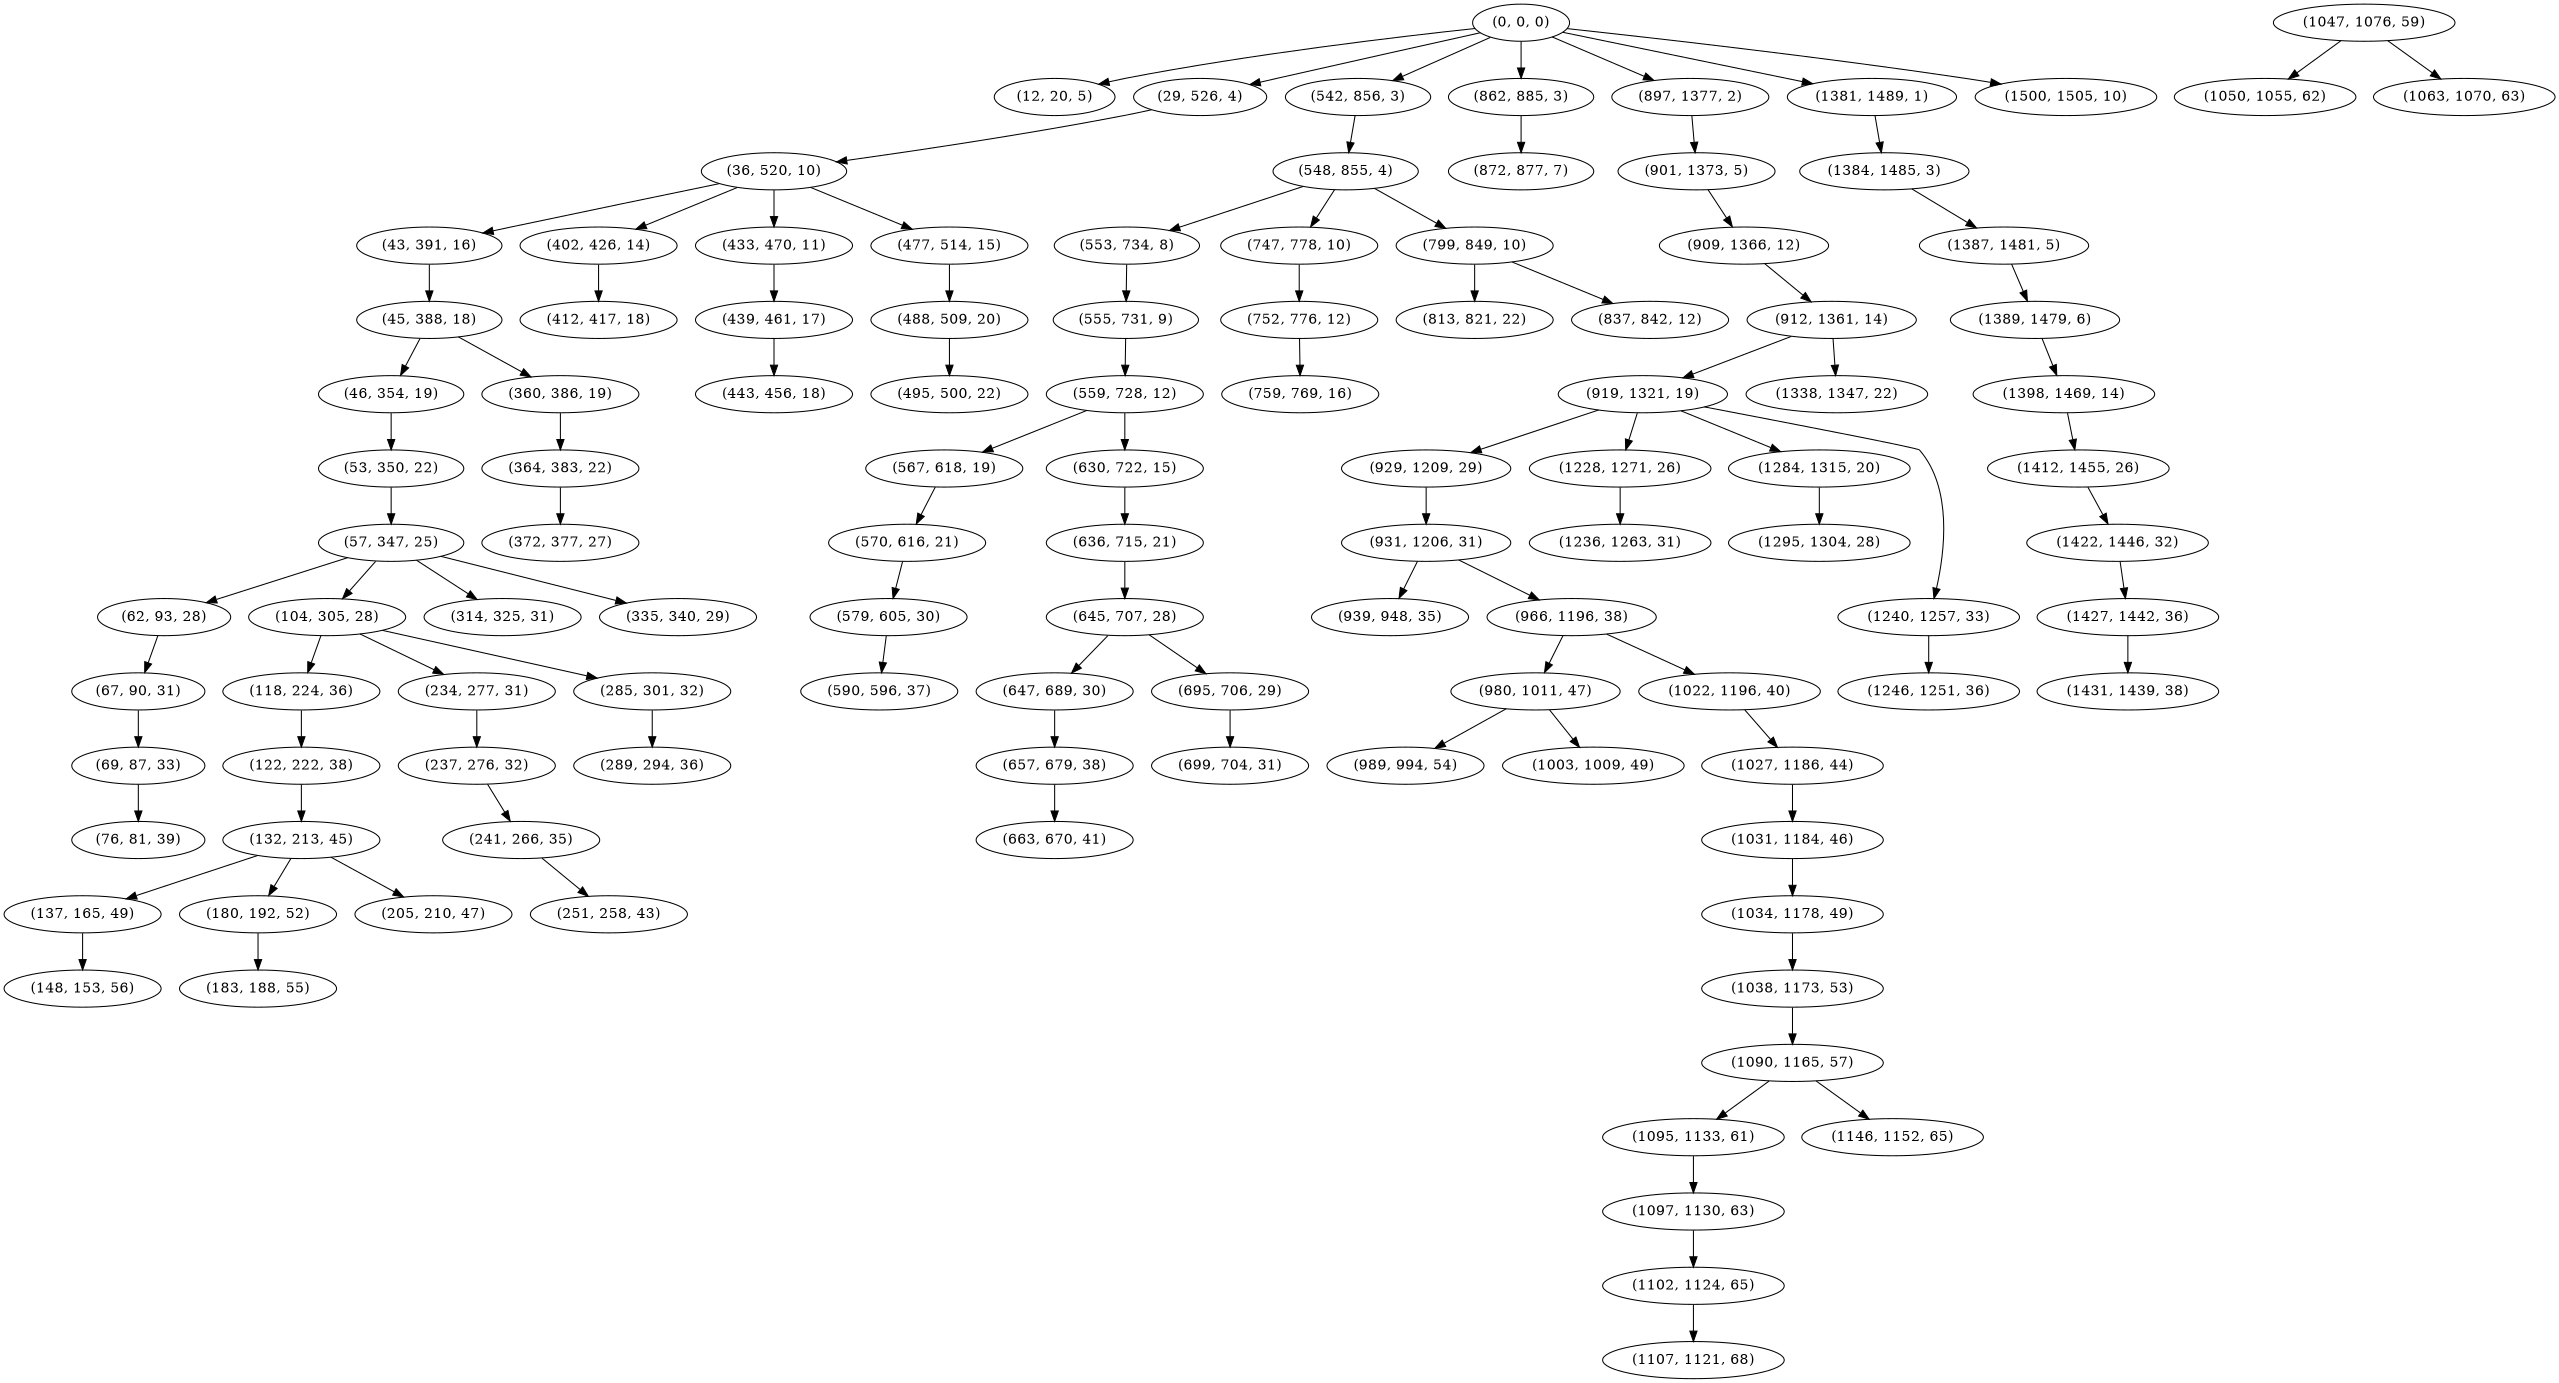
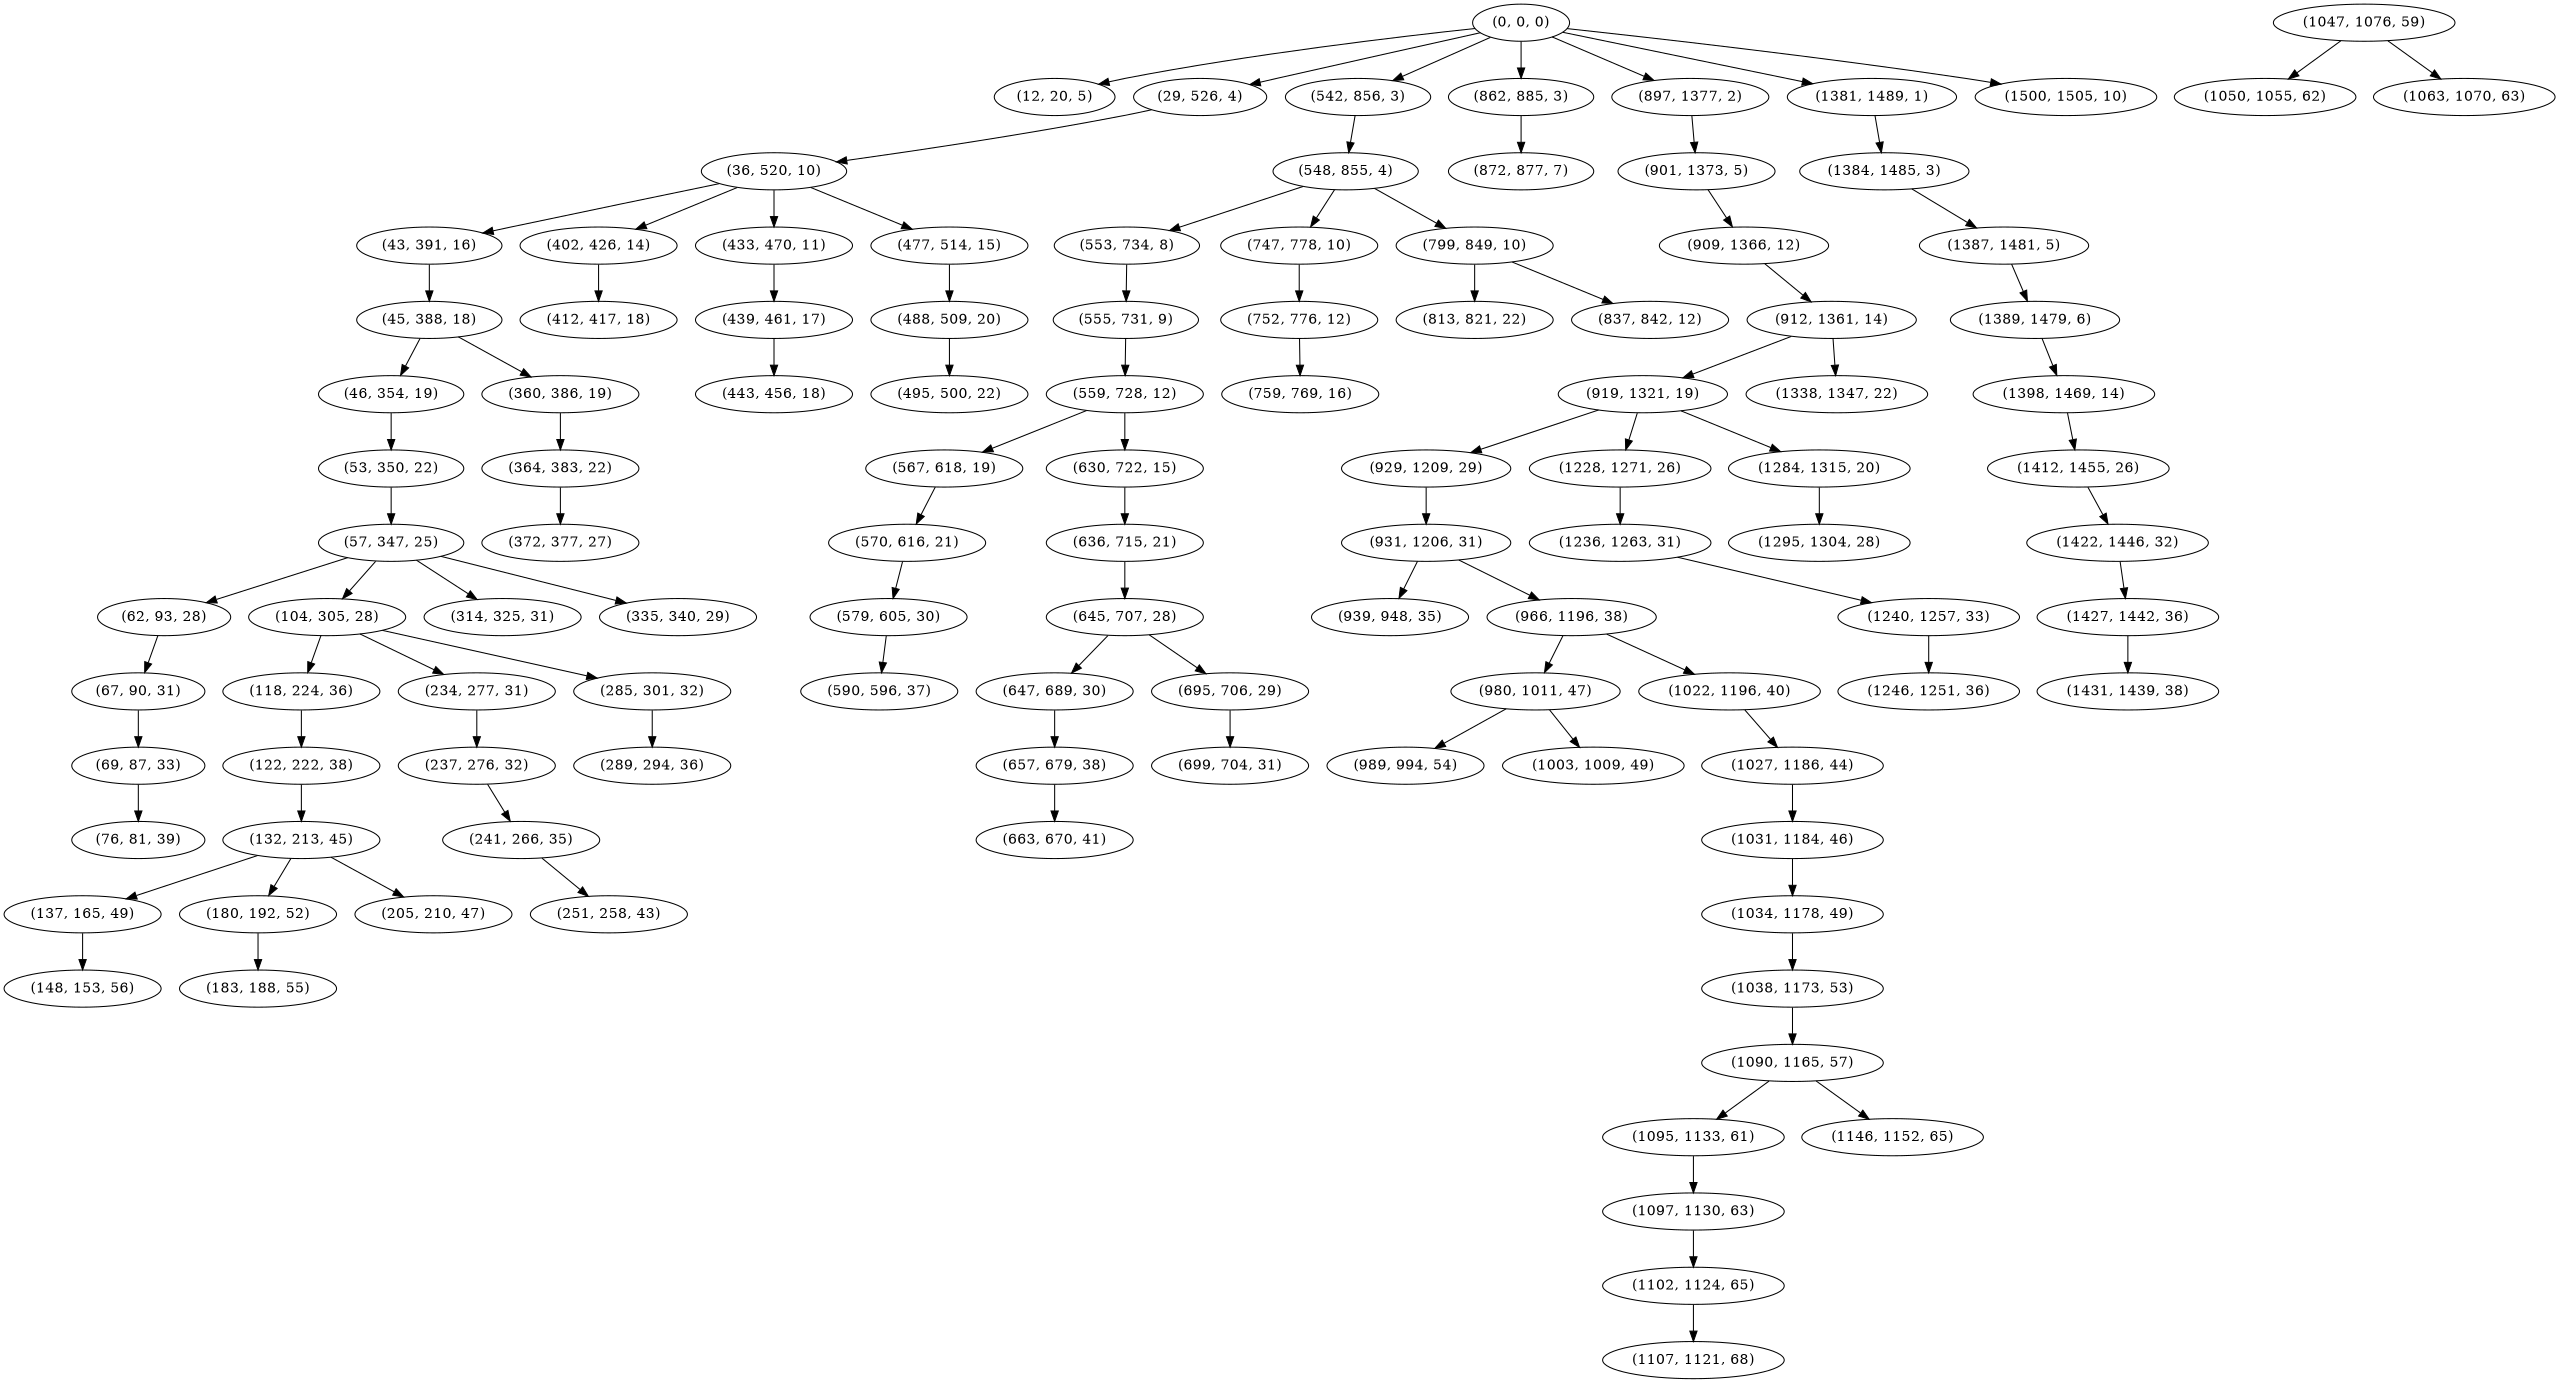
(1883, 442) -> (1769, 579)
